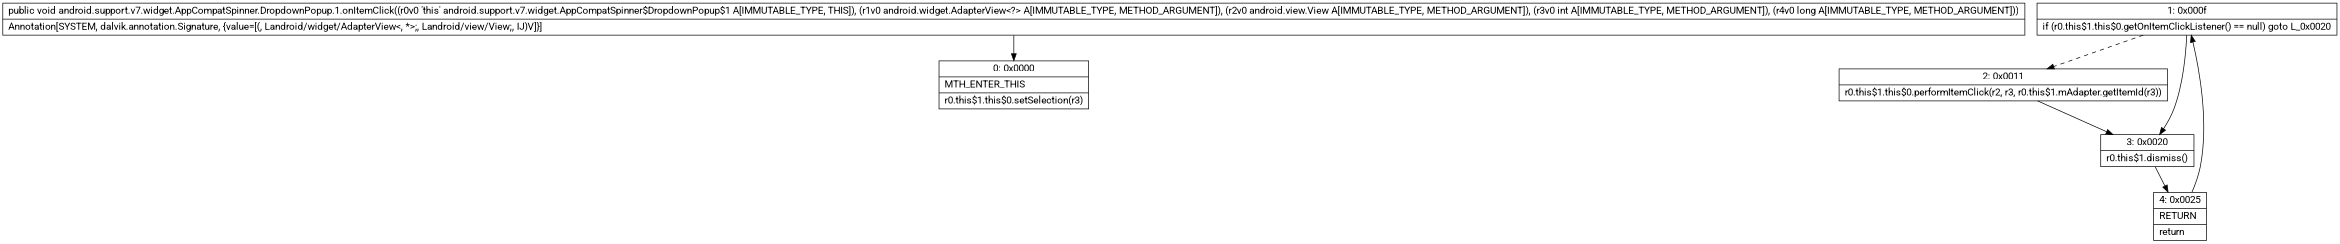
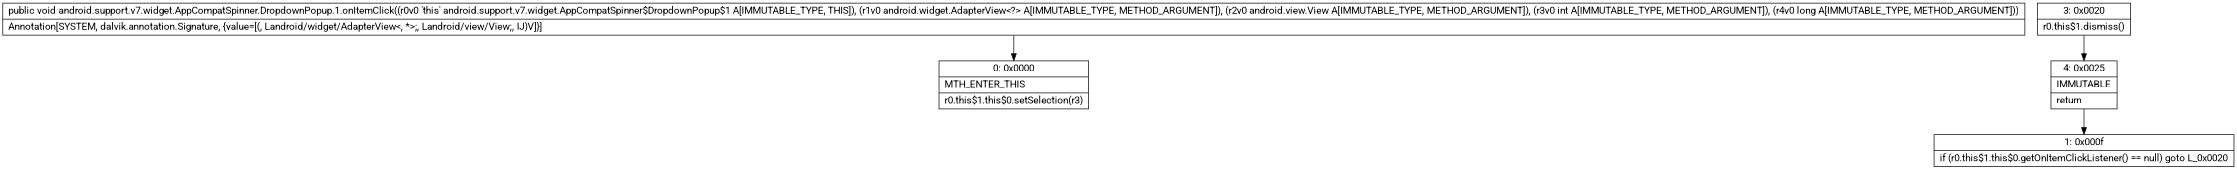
(2181, 84) -> none
(2003, 85) -> none
(2178, 216) -> (2084, 85)
